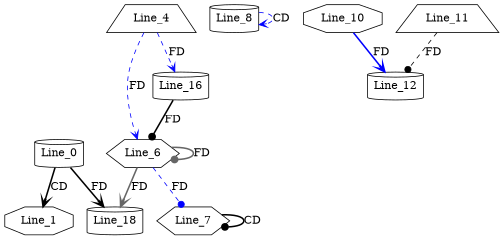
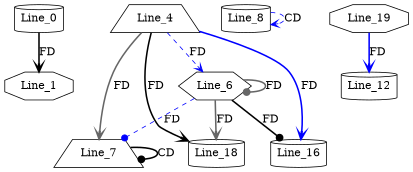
(343, 19) -> (369, 19)
(447, 19) -> none
(164, 49) -> (275, 61)
none -> (111, 78)
(163, 117) -> (254, 118)
(85, 184) -> (146, 93)
(59, 187) -> (48, 52)
(193, 221) -> (99, 153)
